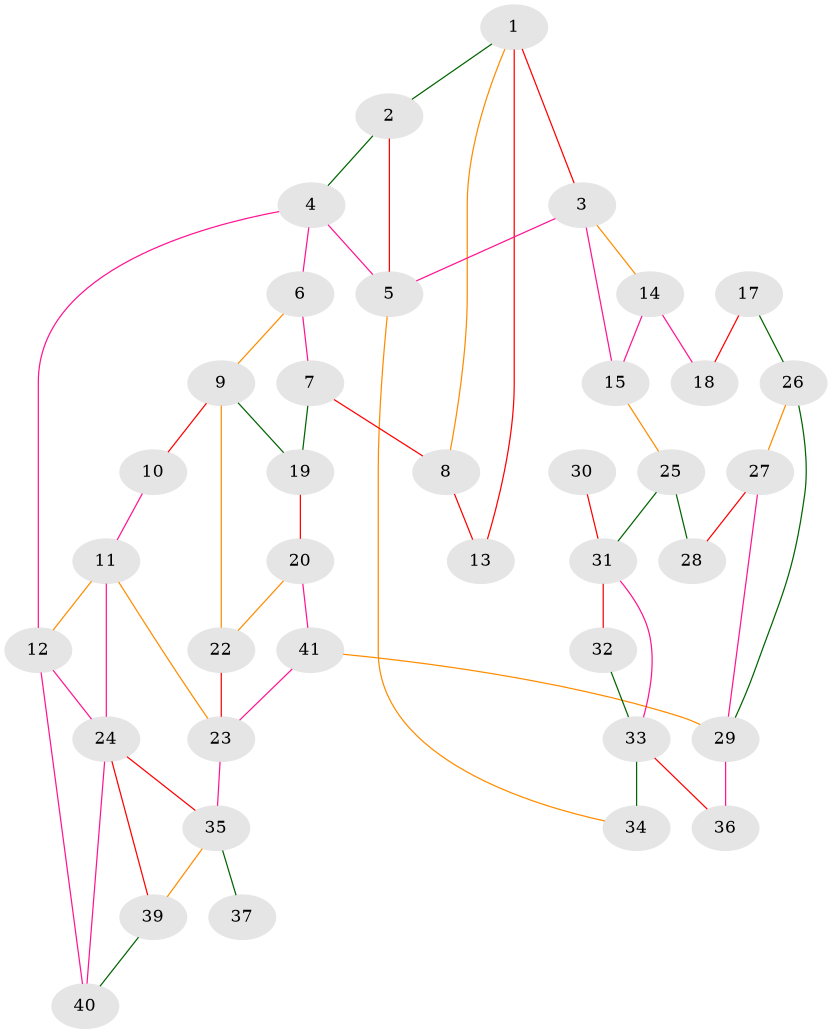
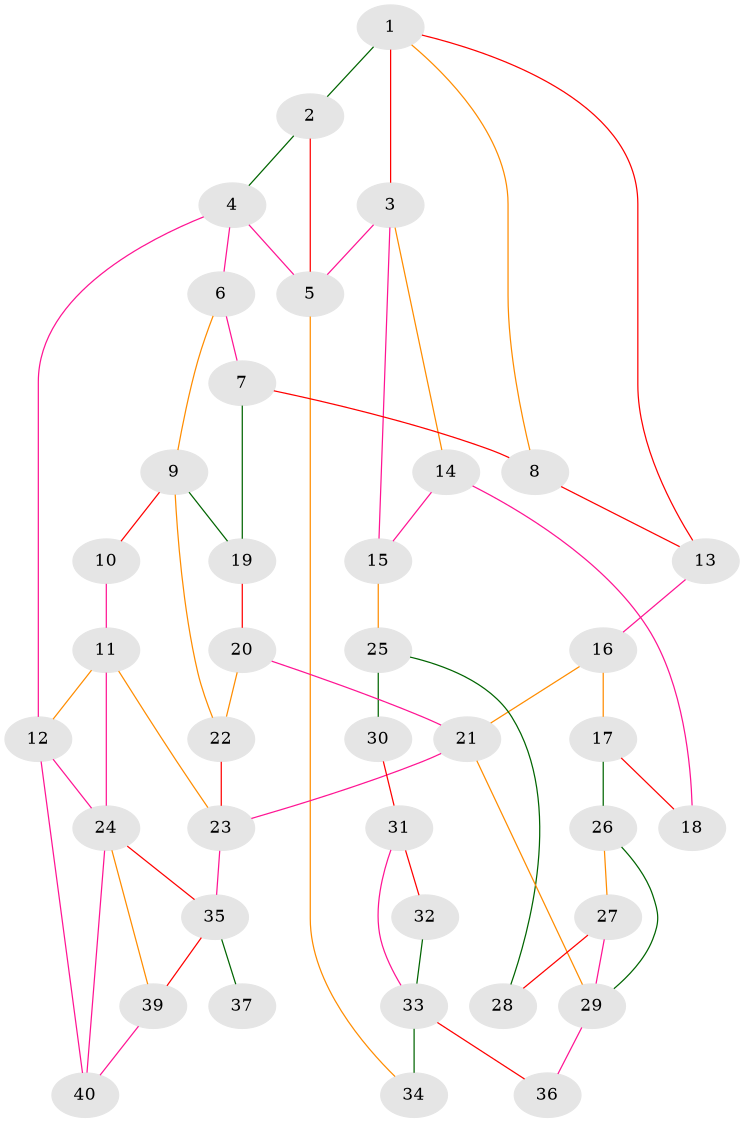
(637, 517) -> (378, 690)
(310, 650) -> (467, 739)
none -> (603, 650)
(130, 828) -> (130, 917)
(185, 873) -> (184, 962)
(119, 962) -> (119, 1051)
